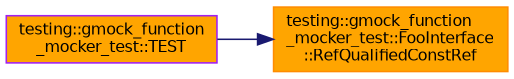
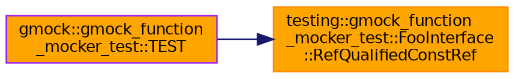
(112, 39) -> (112, 39)
